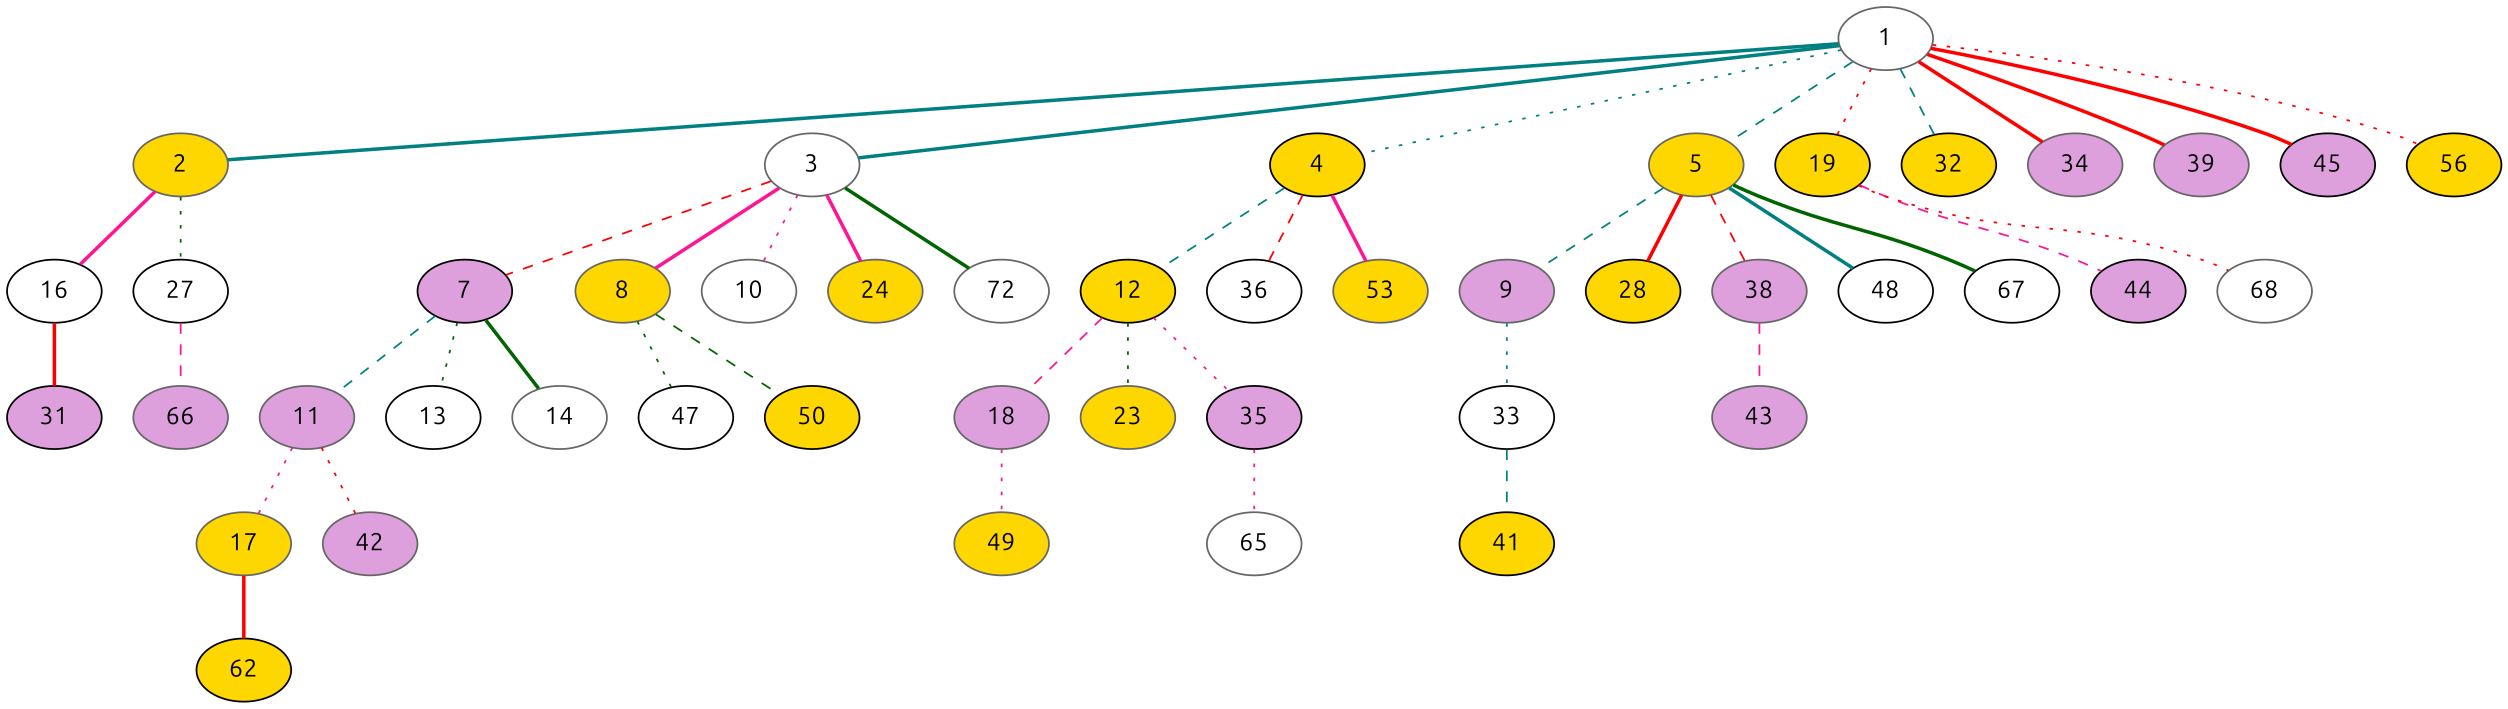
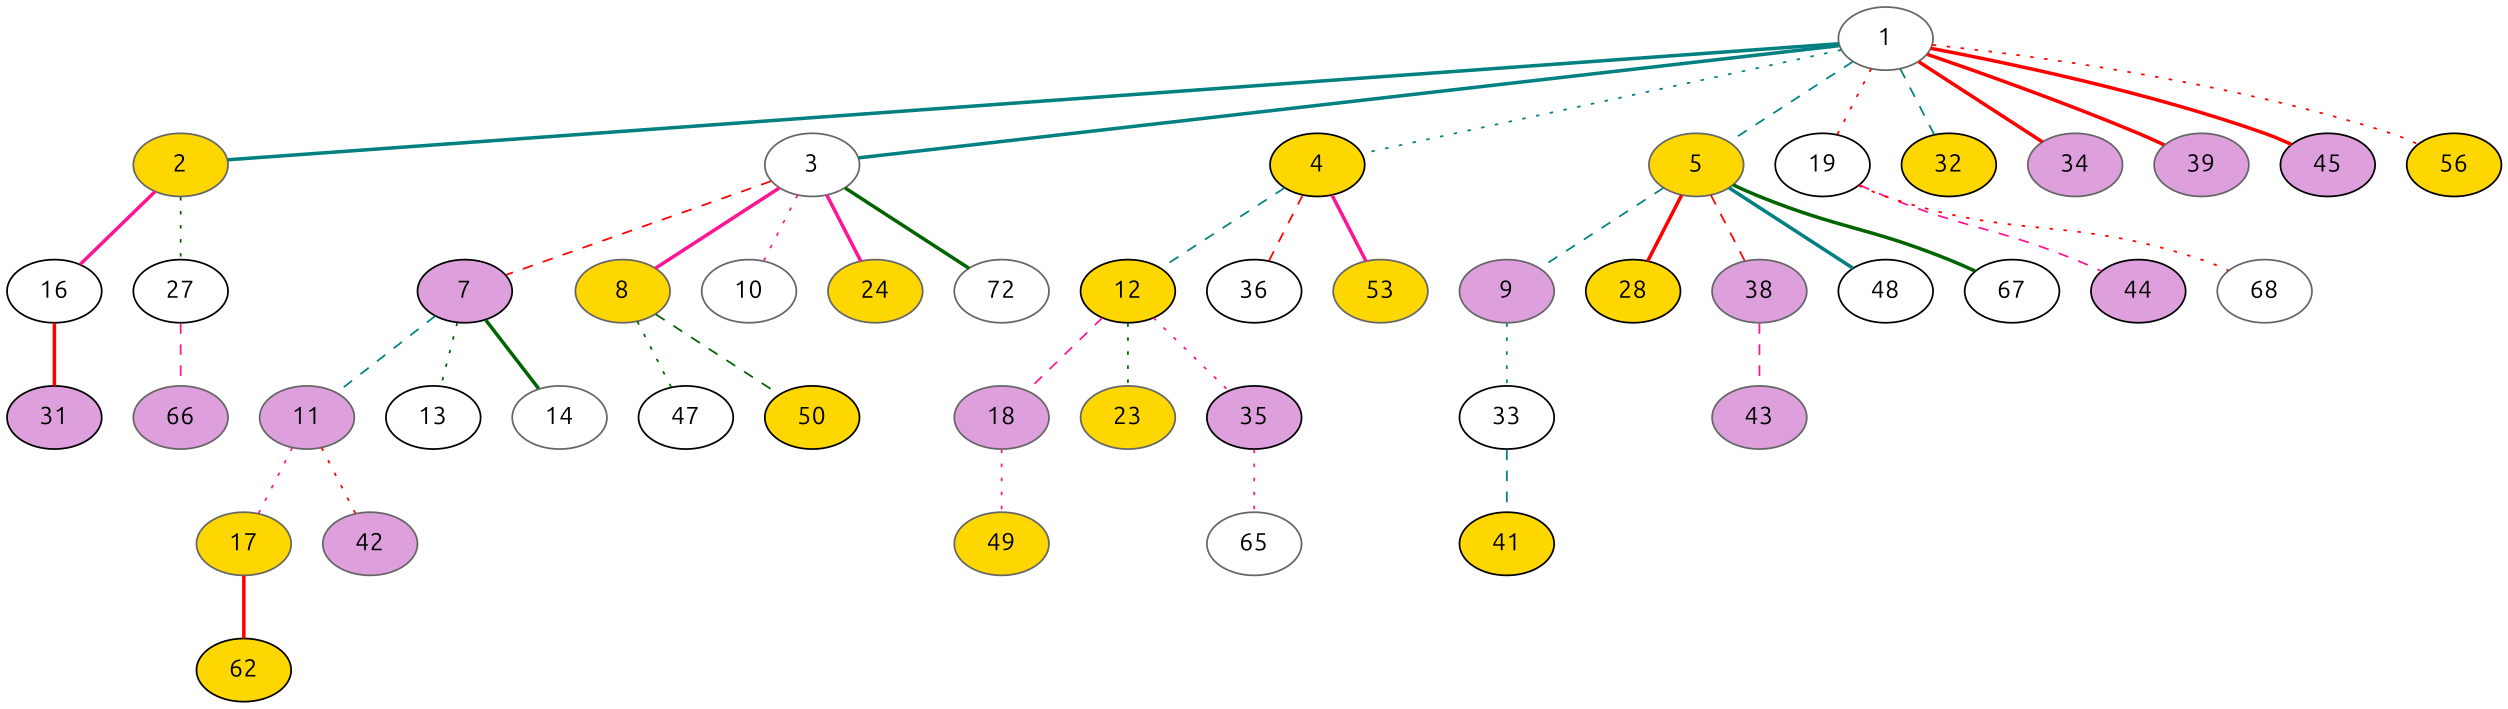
(1823, 165) -> (1823, 165)
